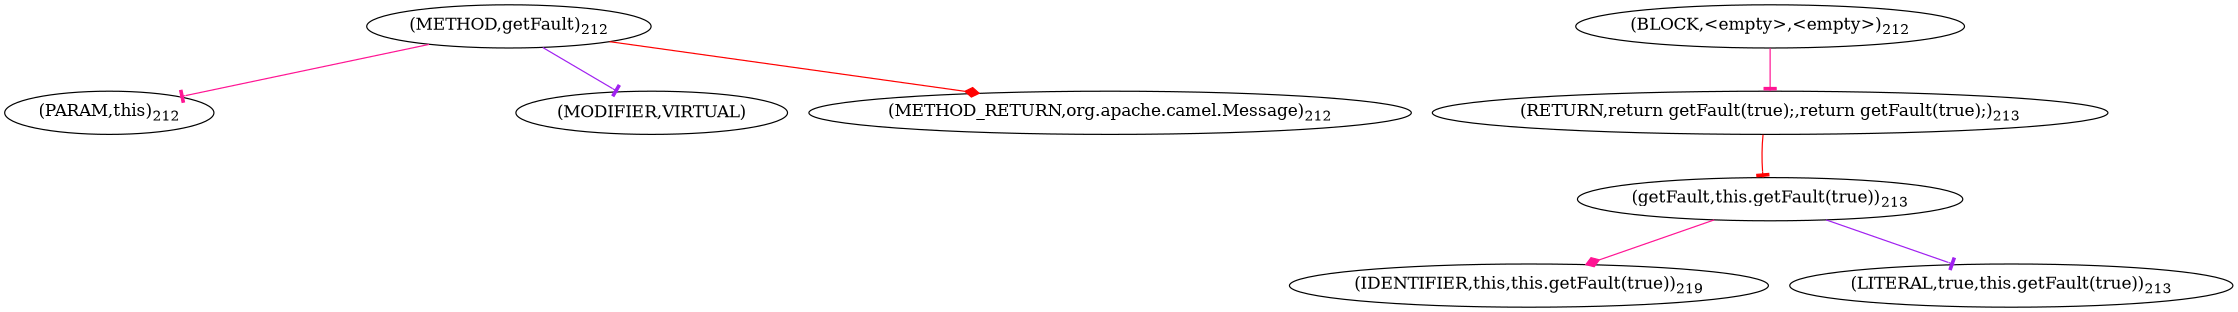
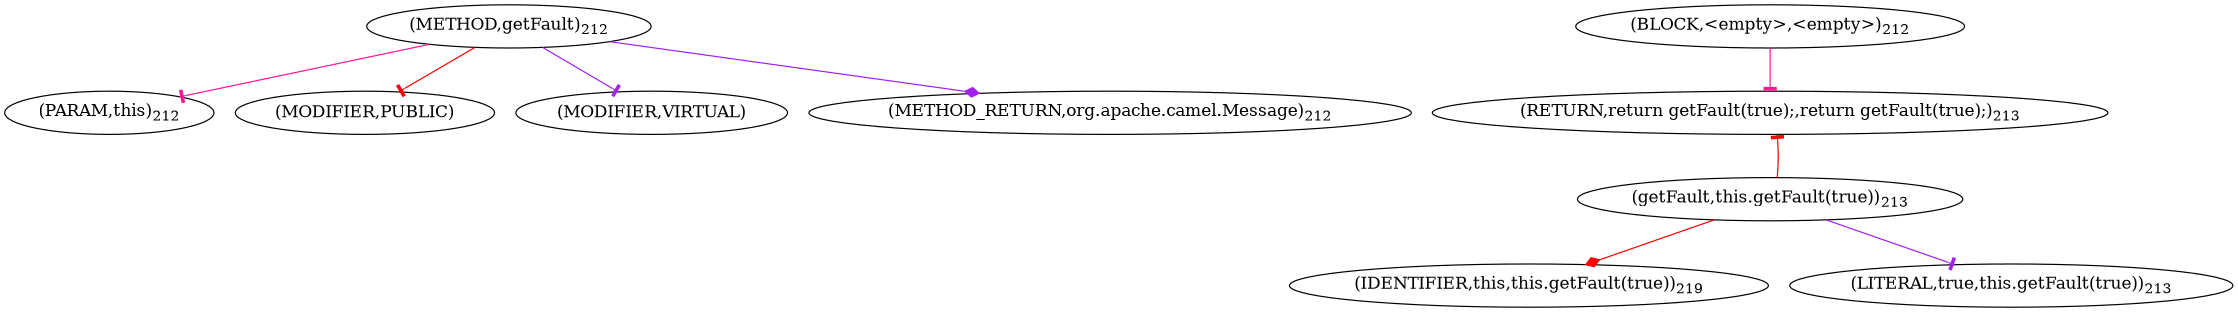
(787, 66) -> (787, 66)
none -> (365, 113)
(1762, 153) -> (1778, 159)
(1657, 240) -> (1657, 240)
